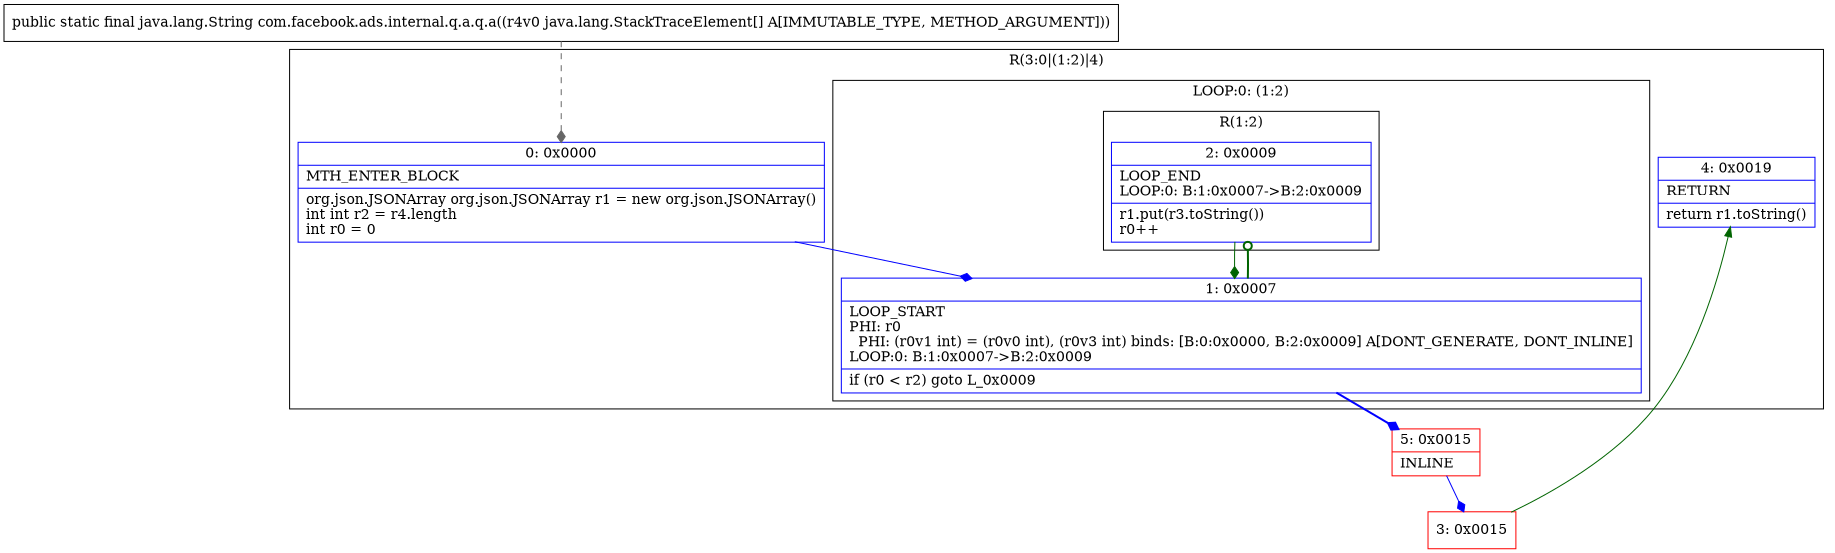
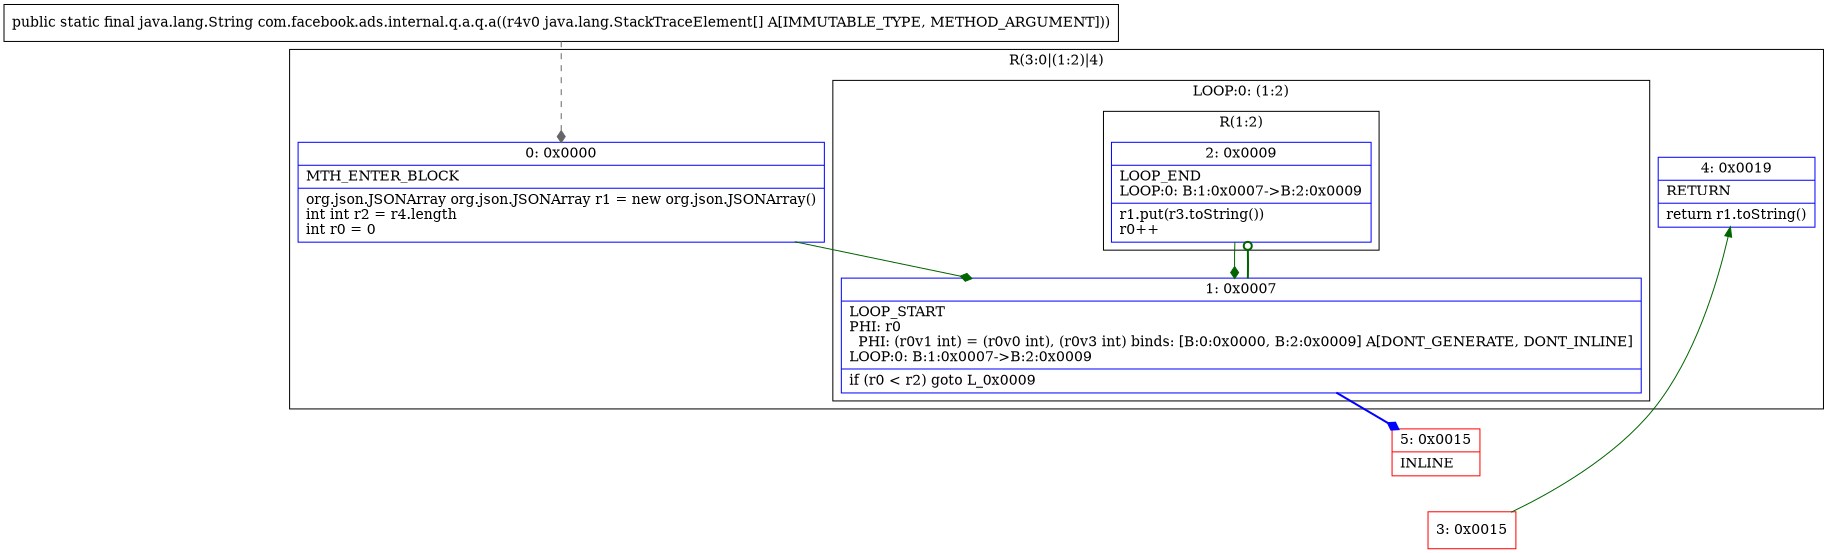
(877, 259) -> (877, 259)
(1453, 488) -> none
